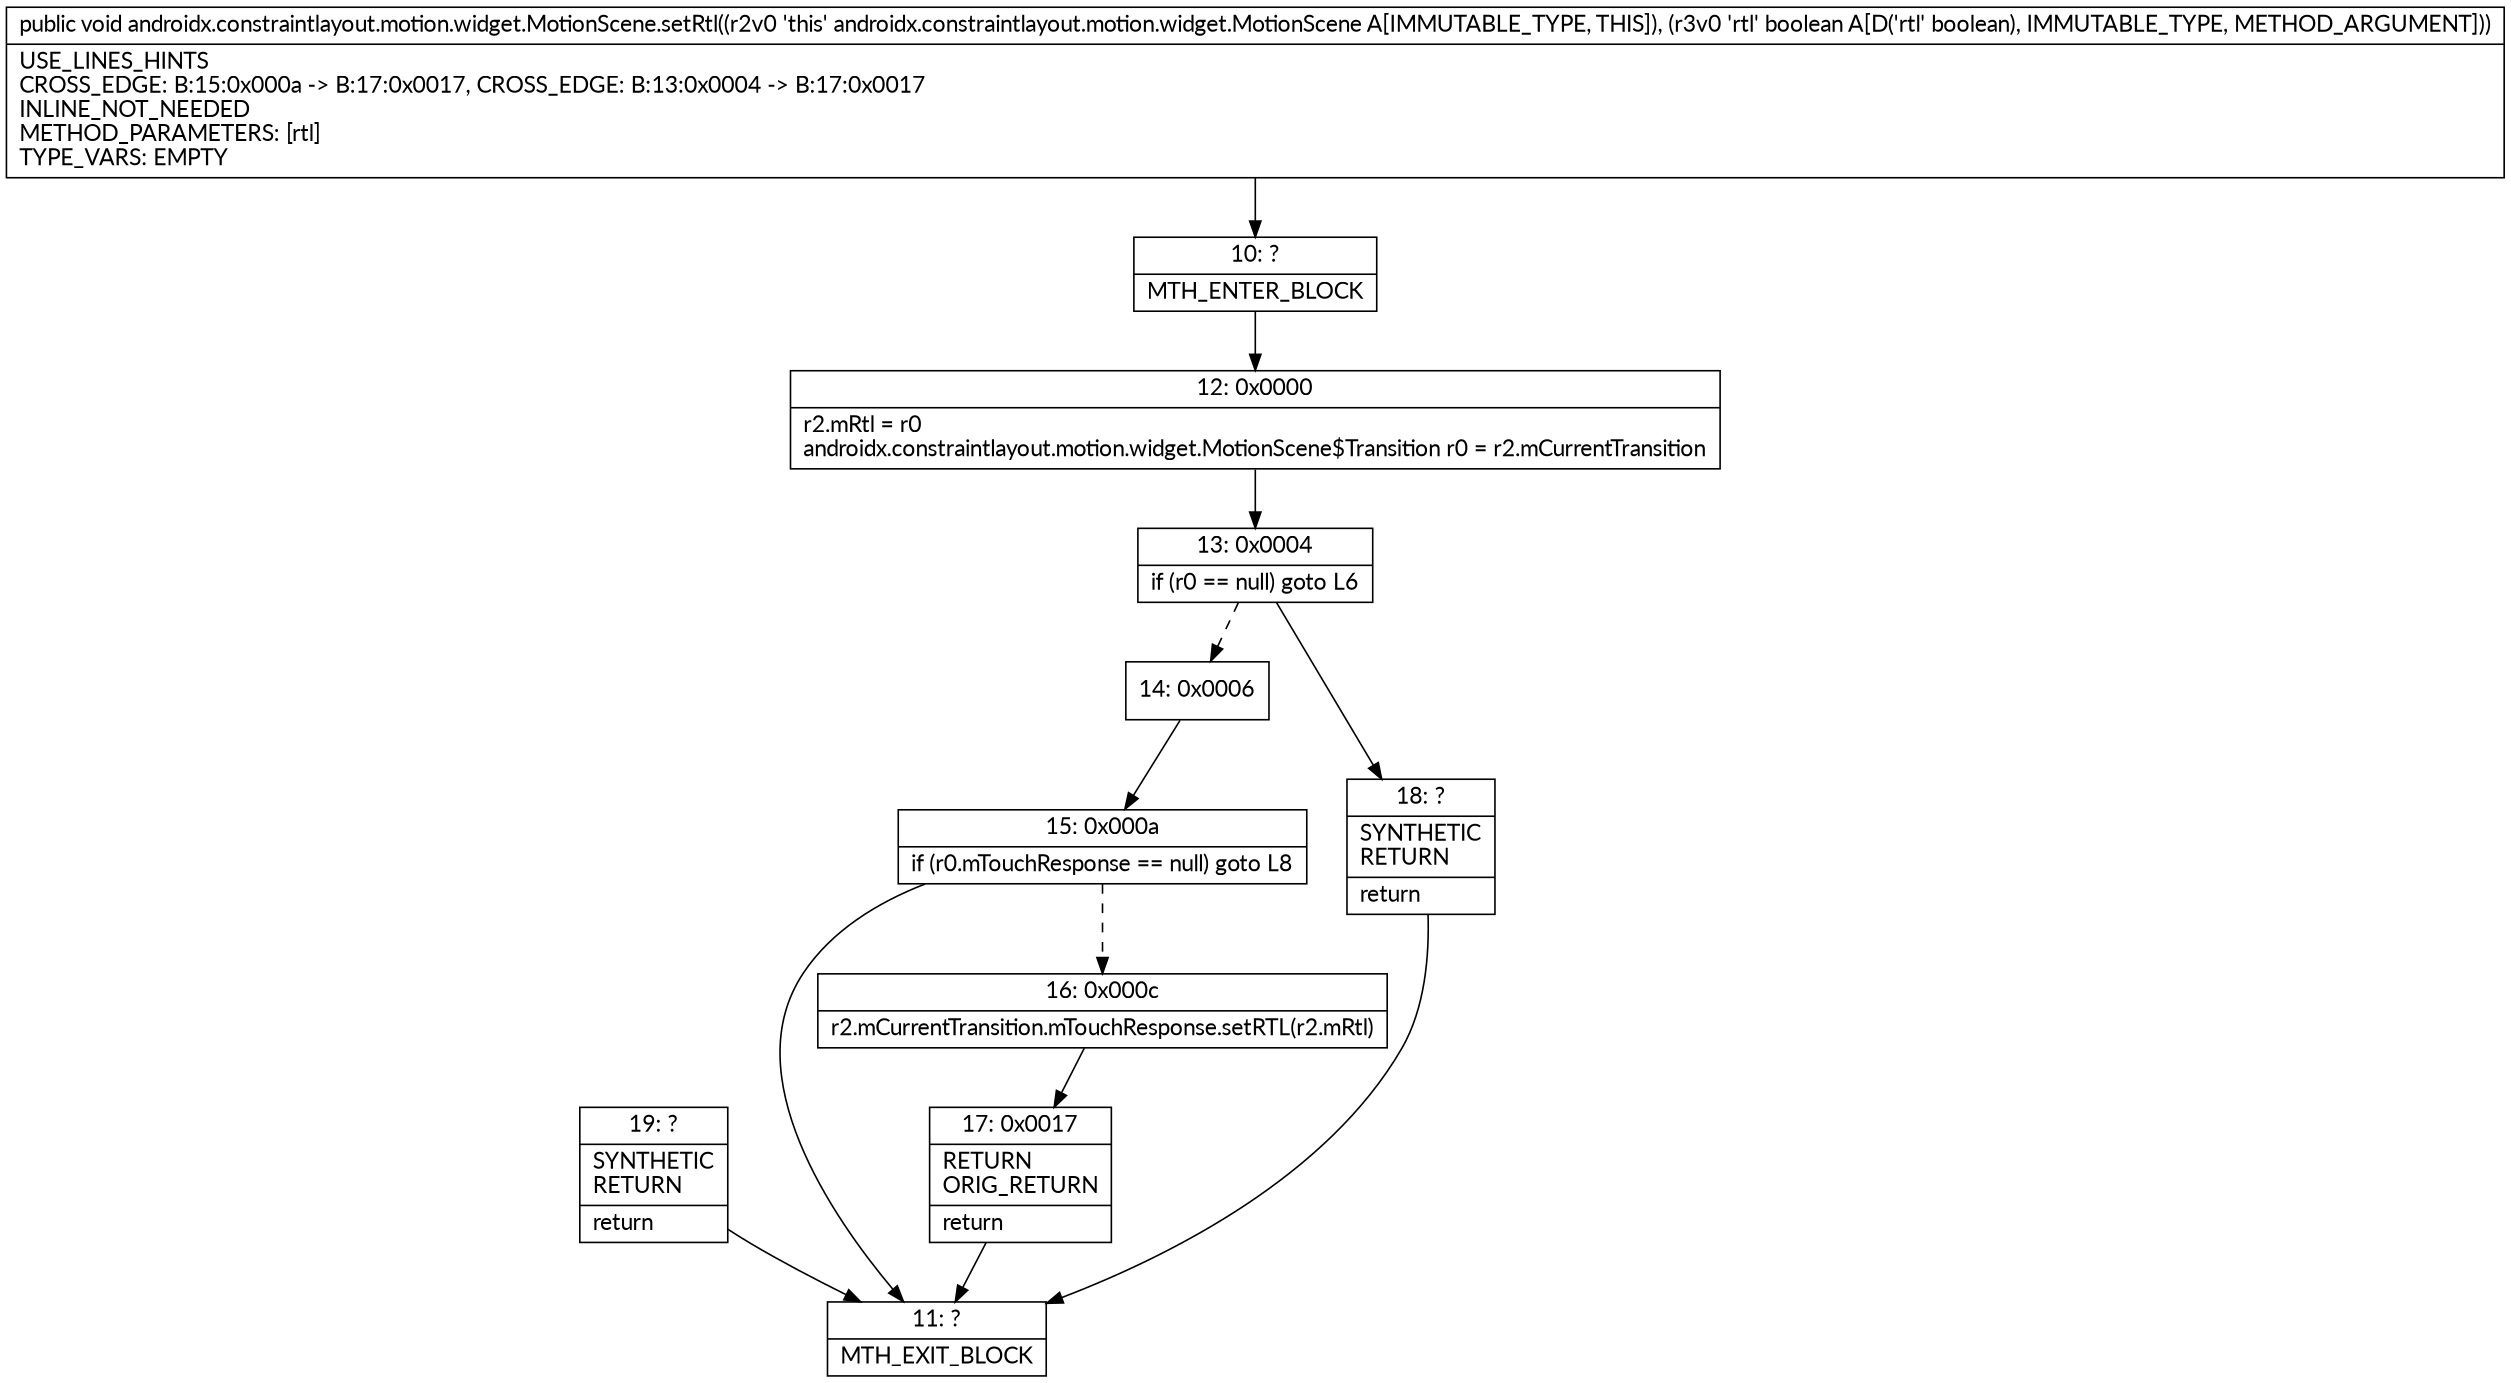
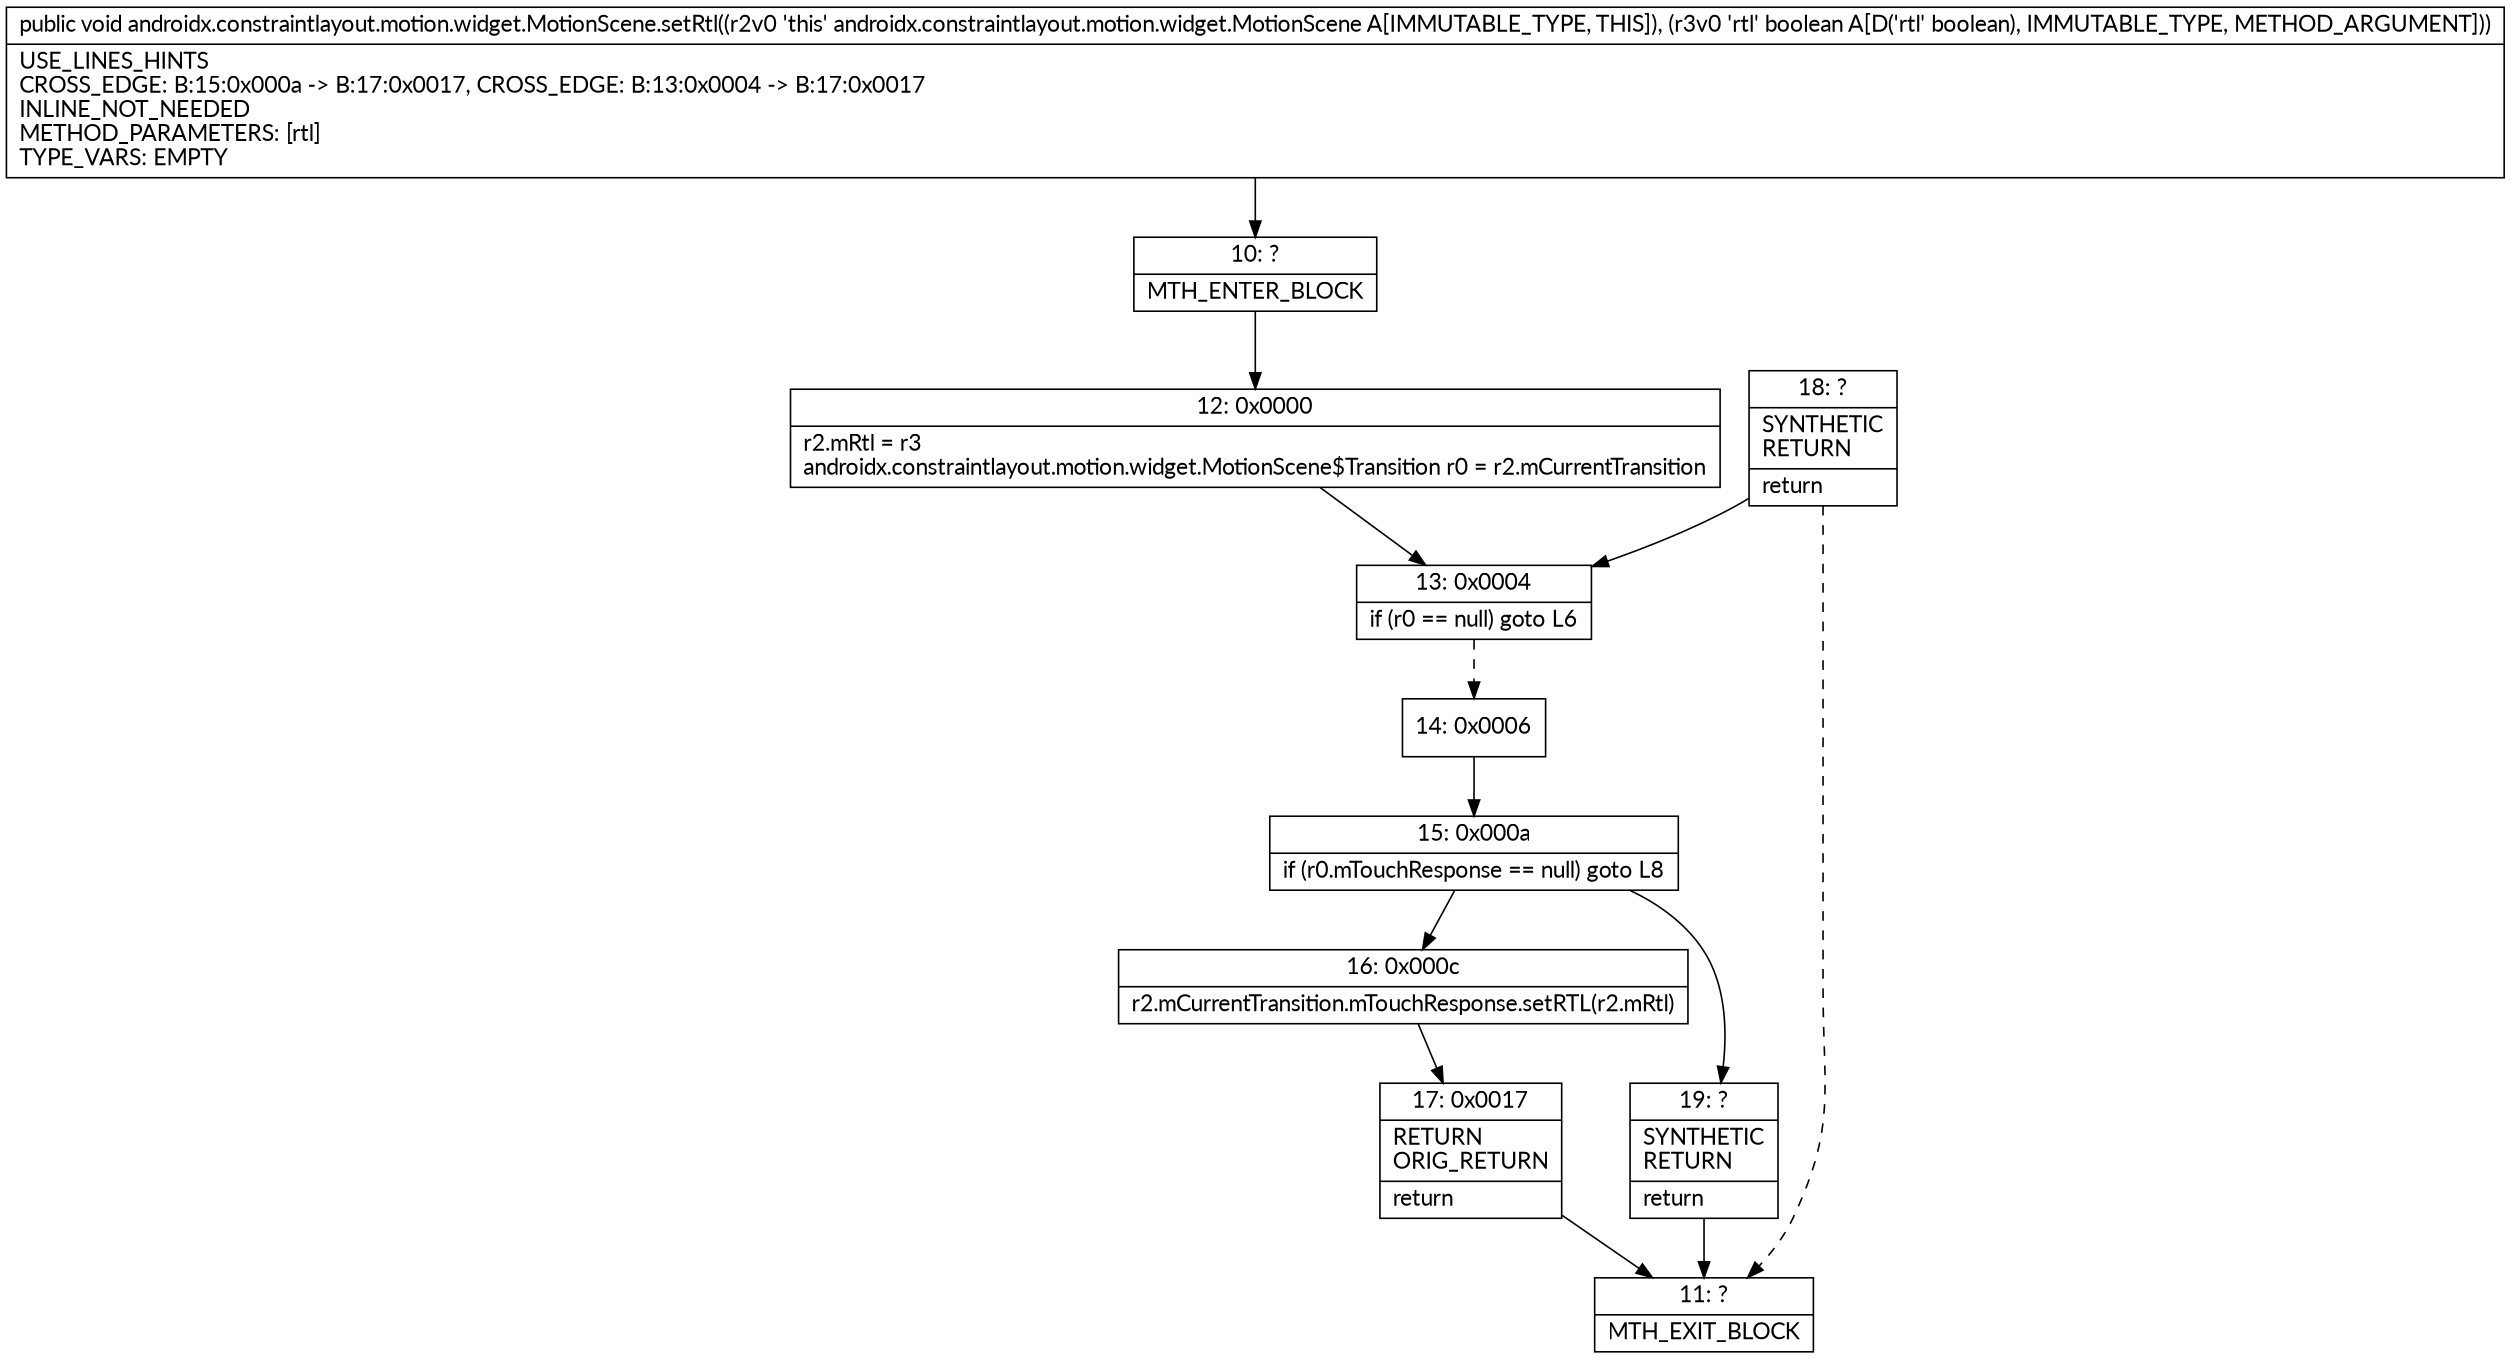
(863, 425) -> (863, 444)
(1325, 684) -> (1680, 533)
(1103, 921) -> (1443, 913)
(782, 1067) -> (1709, 961)
(1307, 1158) -> (1823, 894)
